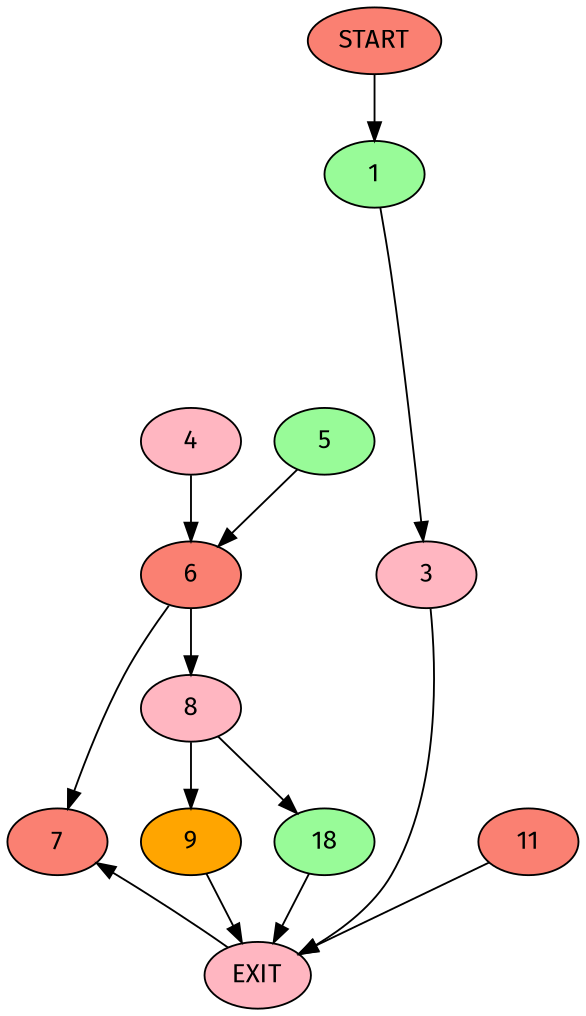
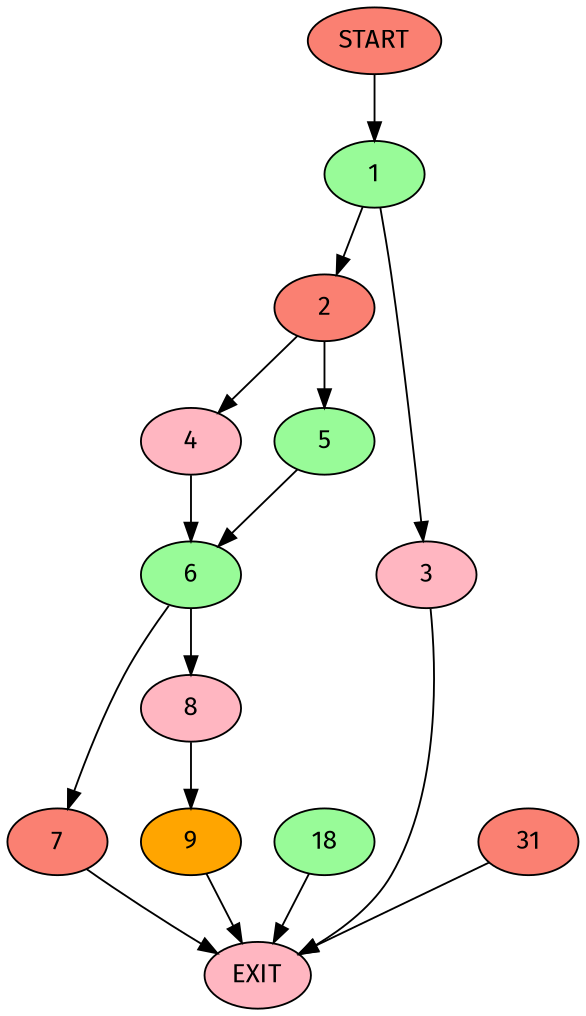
none -> (324, 308)
(191, 575) -> (191, 575)
(251, 768) -> none
(528, 842) -> (528, 842)
(171, 909) -> (143, 907)
